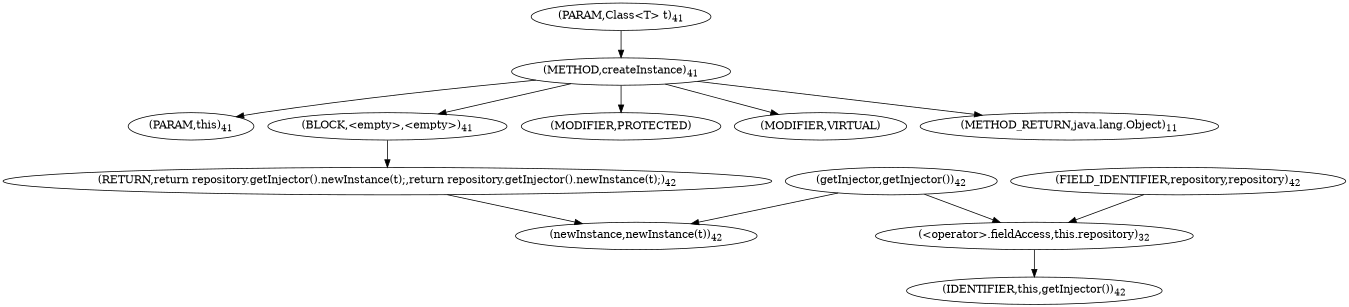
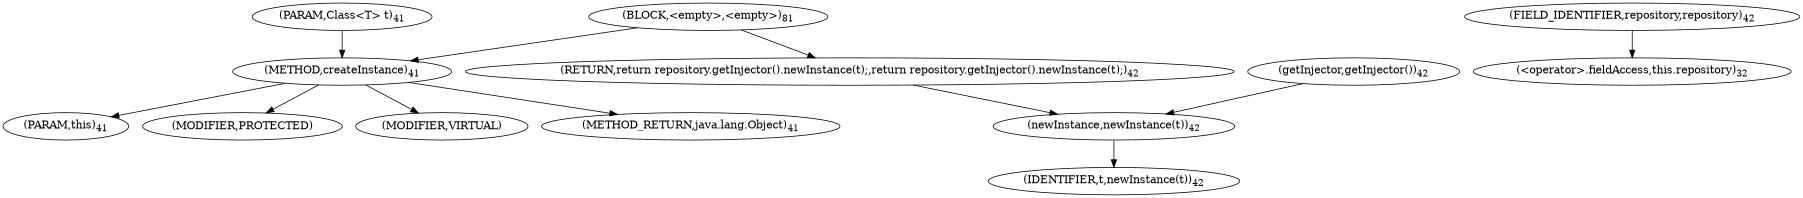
(508, 98) -> (528, 44)
(467, 125) -> (788, 16)
(1172, 125) -> (793, 125)
none -> (1114, 181)
(959, 207) -> none
(1034, 291) -> none
